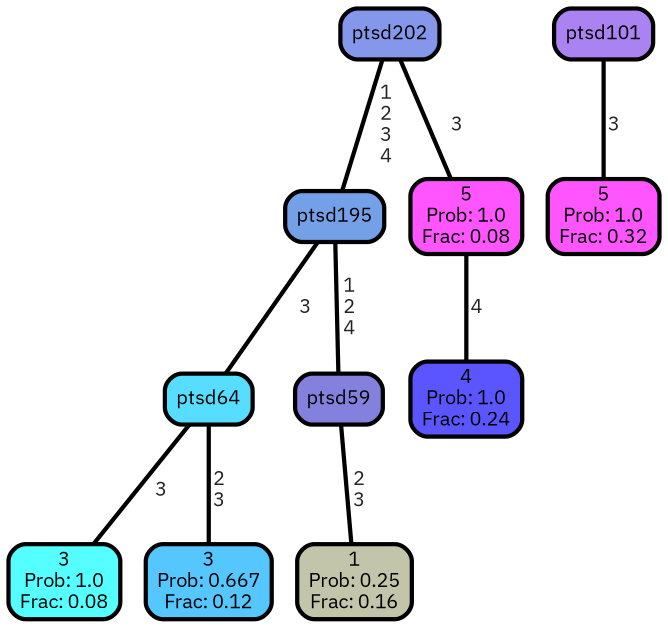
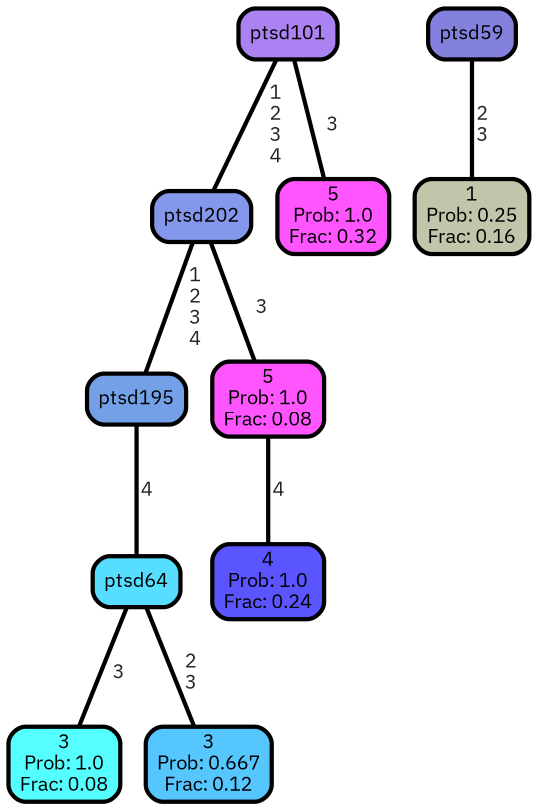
none -> (245, 125)
(304, 308) -> (145, 490)
(337, 308) -> none
